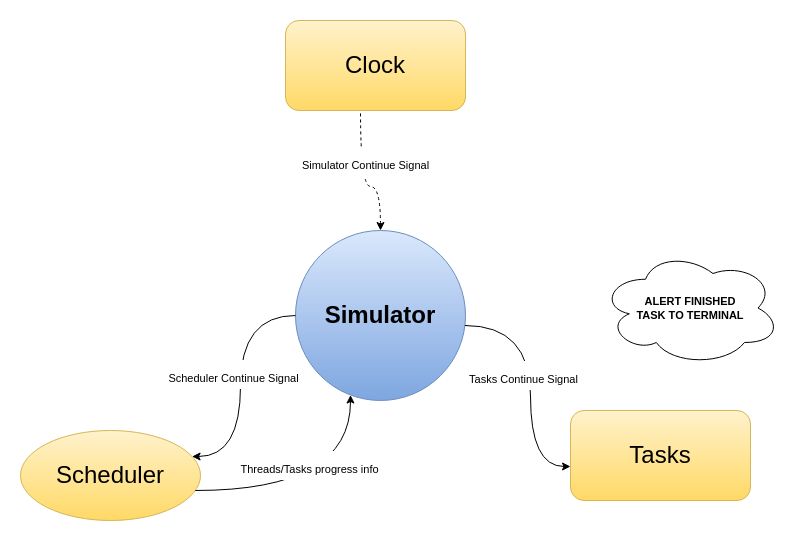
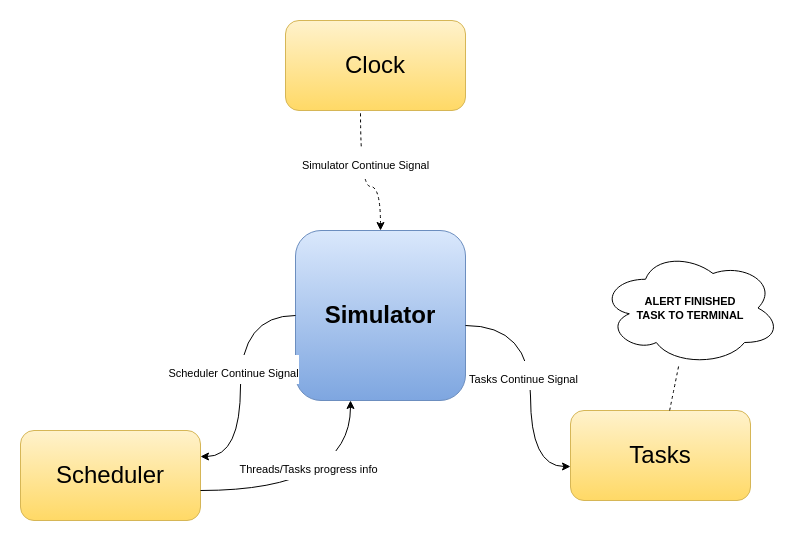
(381, 316) -> (381, 316)
none -> (674, 389)
(111, 476) -> (111, 476)
